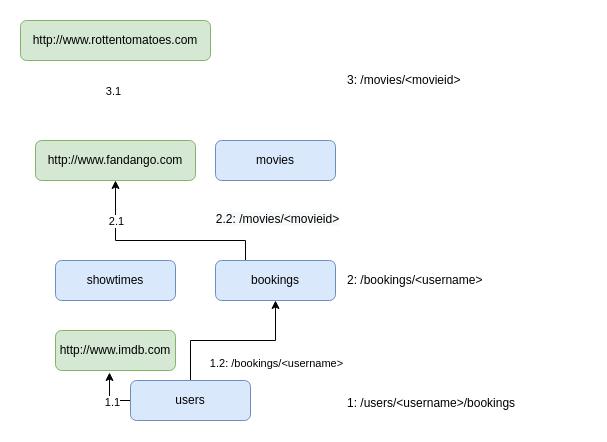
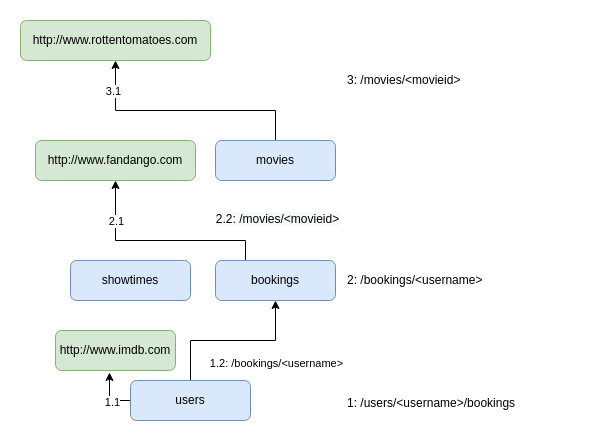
none -> (204, 111)
(116, 281) -> (131, 281)
